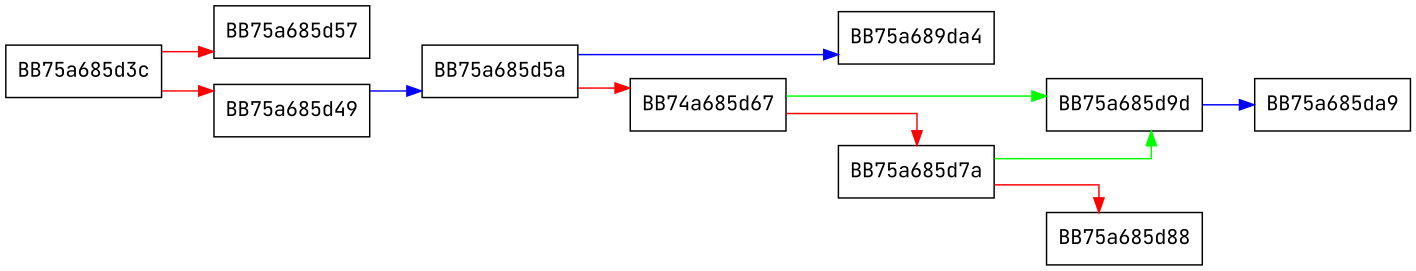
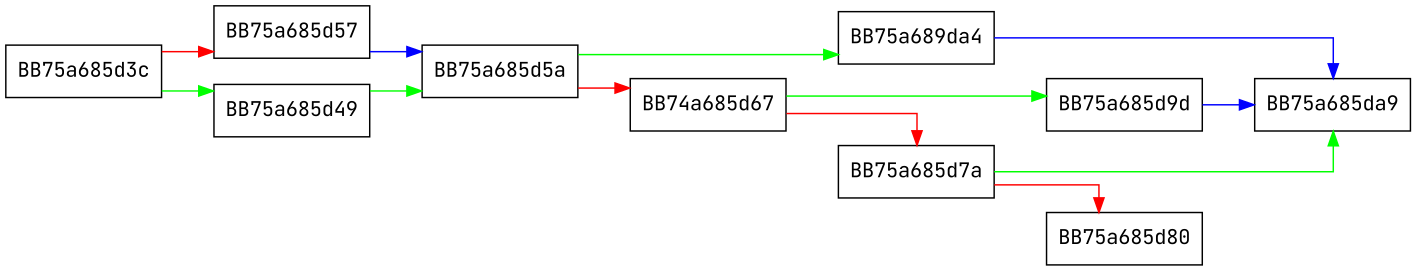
none -> (1177, 38)
none -> (388, 52)
(701, 55) -> (701, 55)
(180, 91) -> (180, 91)
(388, 91) -> (388, 91)
(1079, 159) -> (1177, 172)
(1124, 239) -> (1124, 239)
